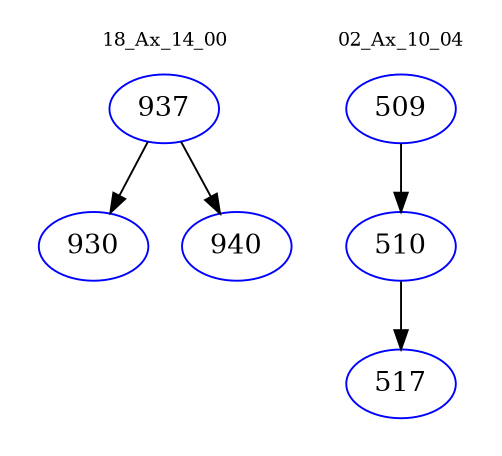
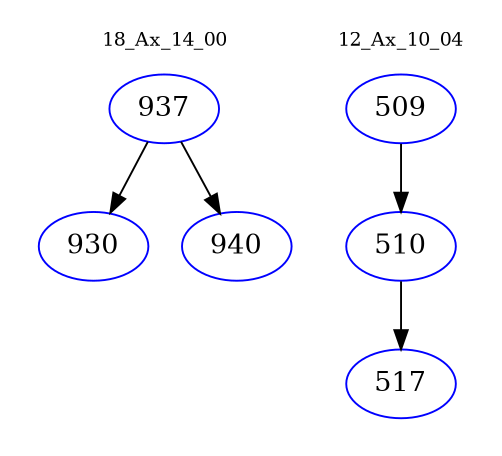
(401, 41) -> (401, 41)
